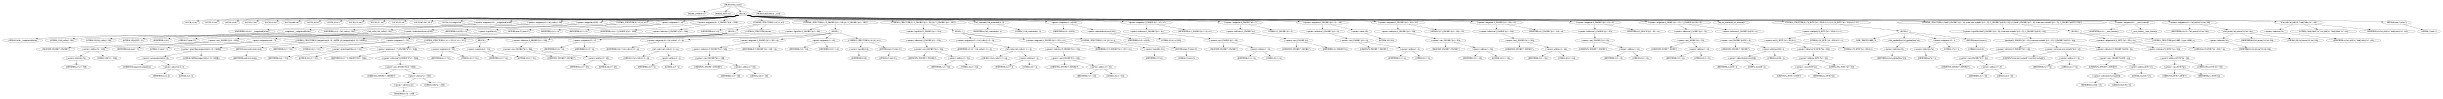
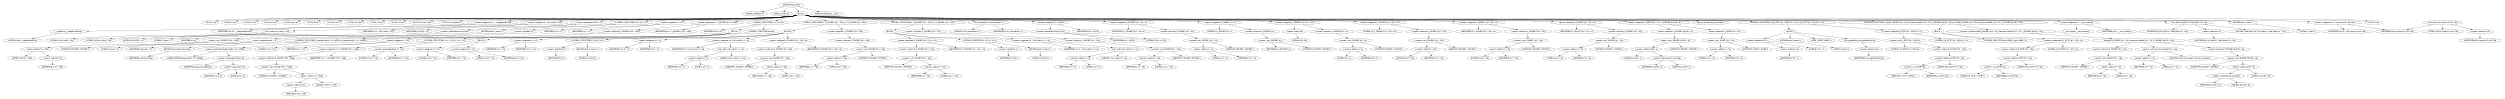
(2213, 27) -> (2365, 27)
